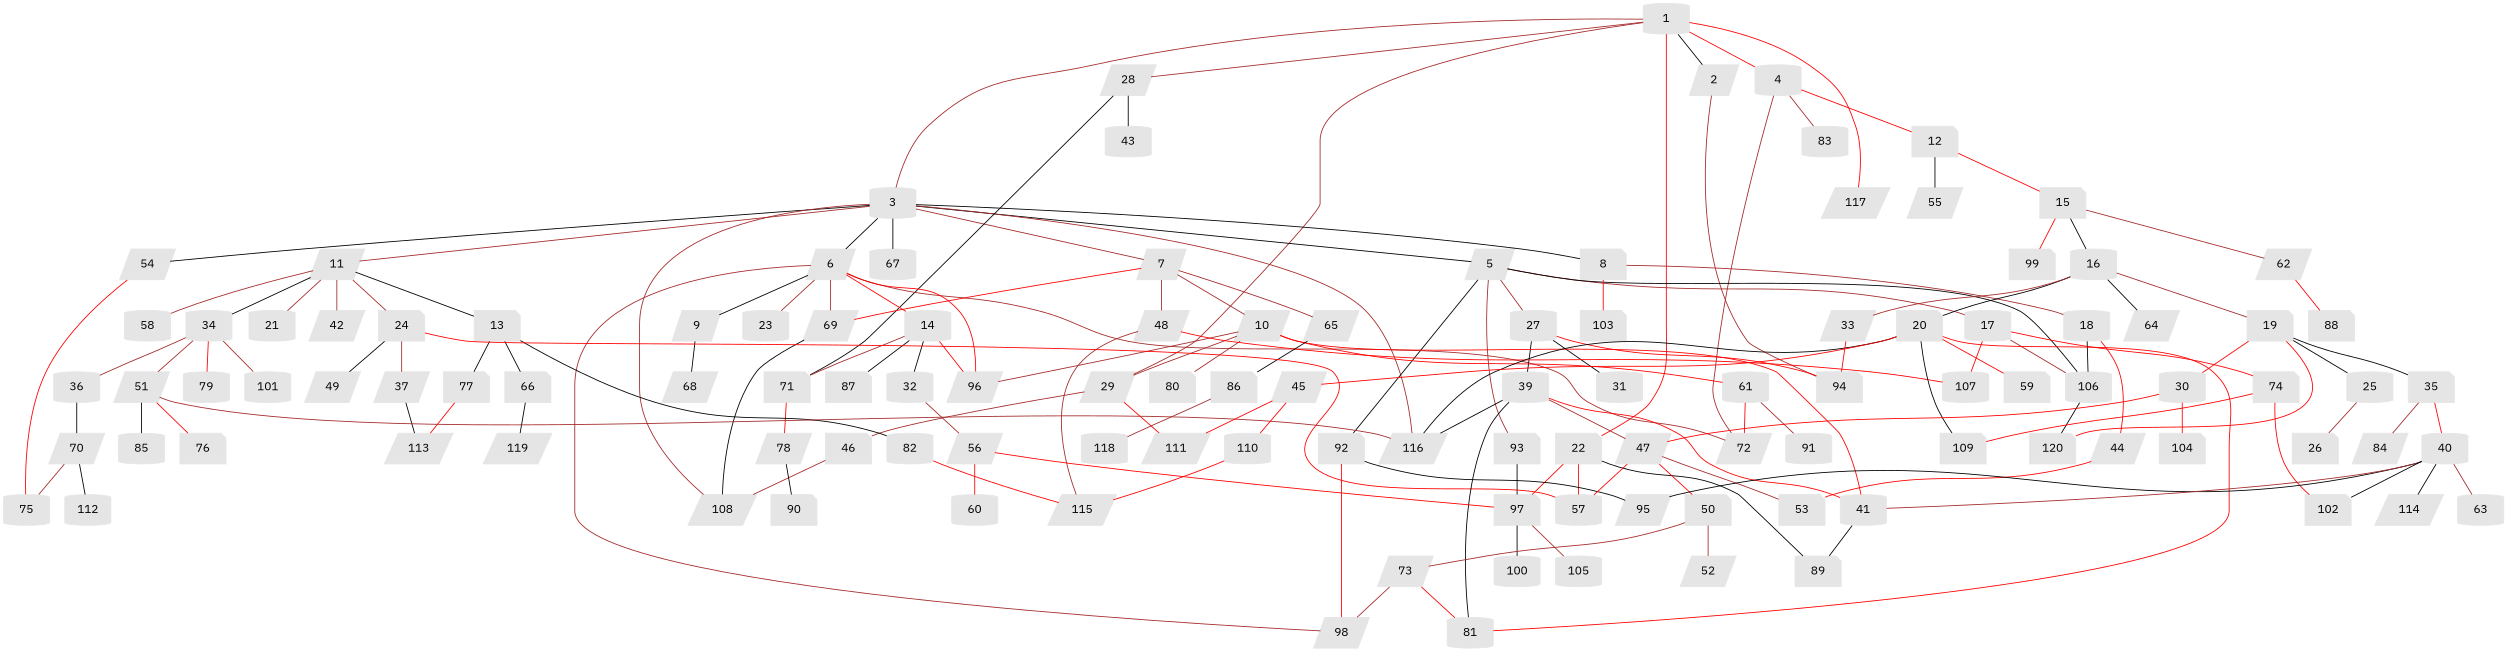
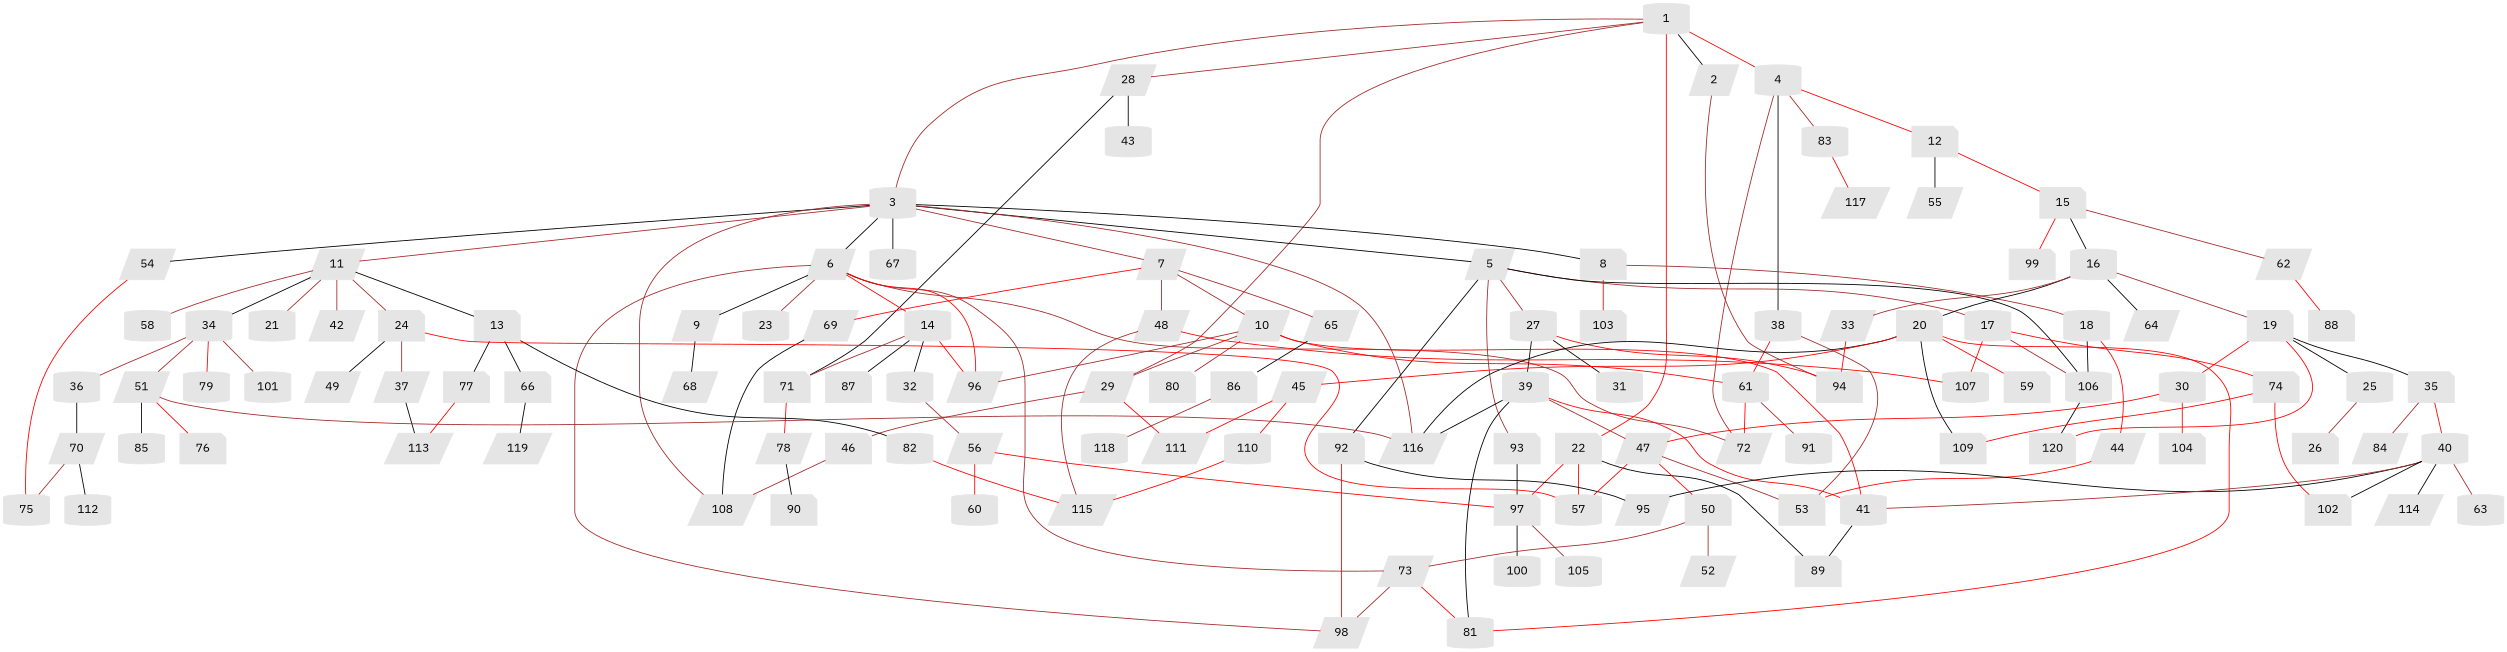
(1814, 69) -> (1840, 172)
(831, 295) -> (1032, 515)
none -> (1778, 326)
